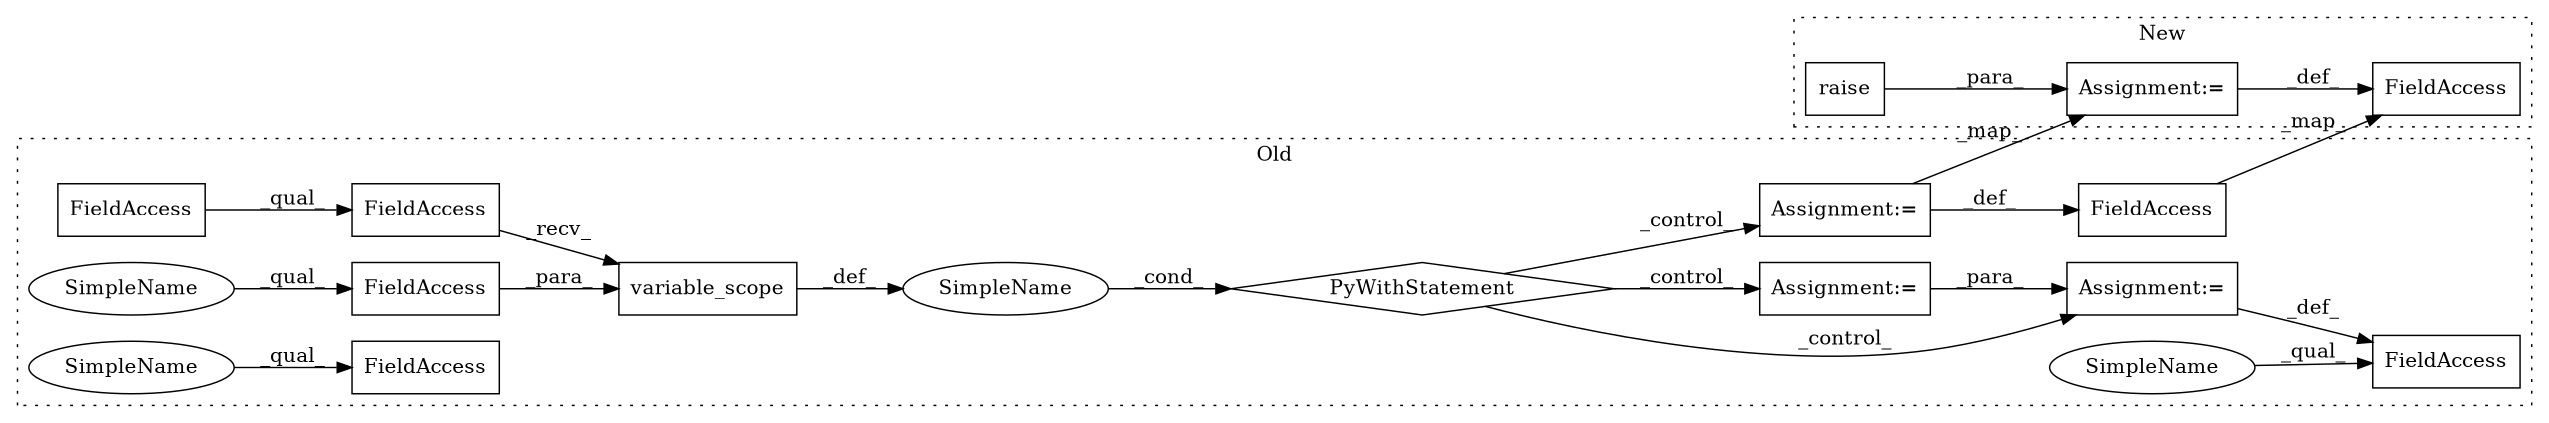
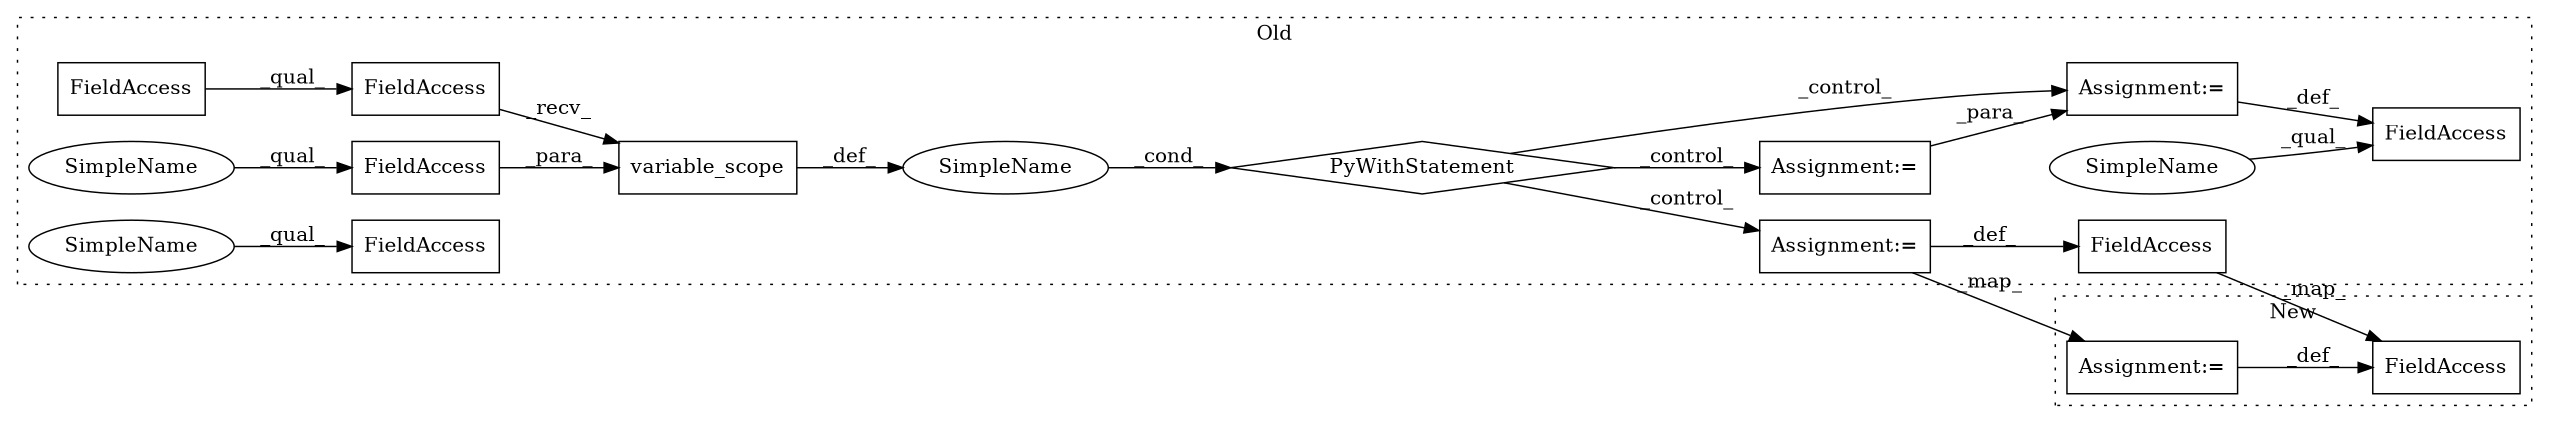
(1845, 89) -> none
